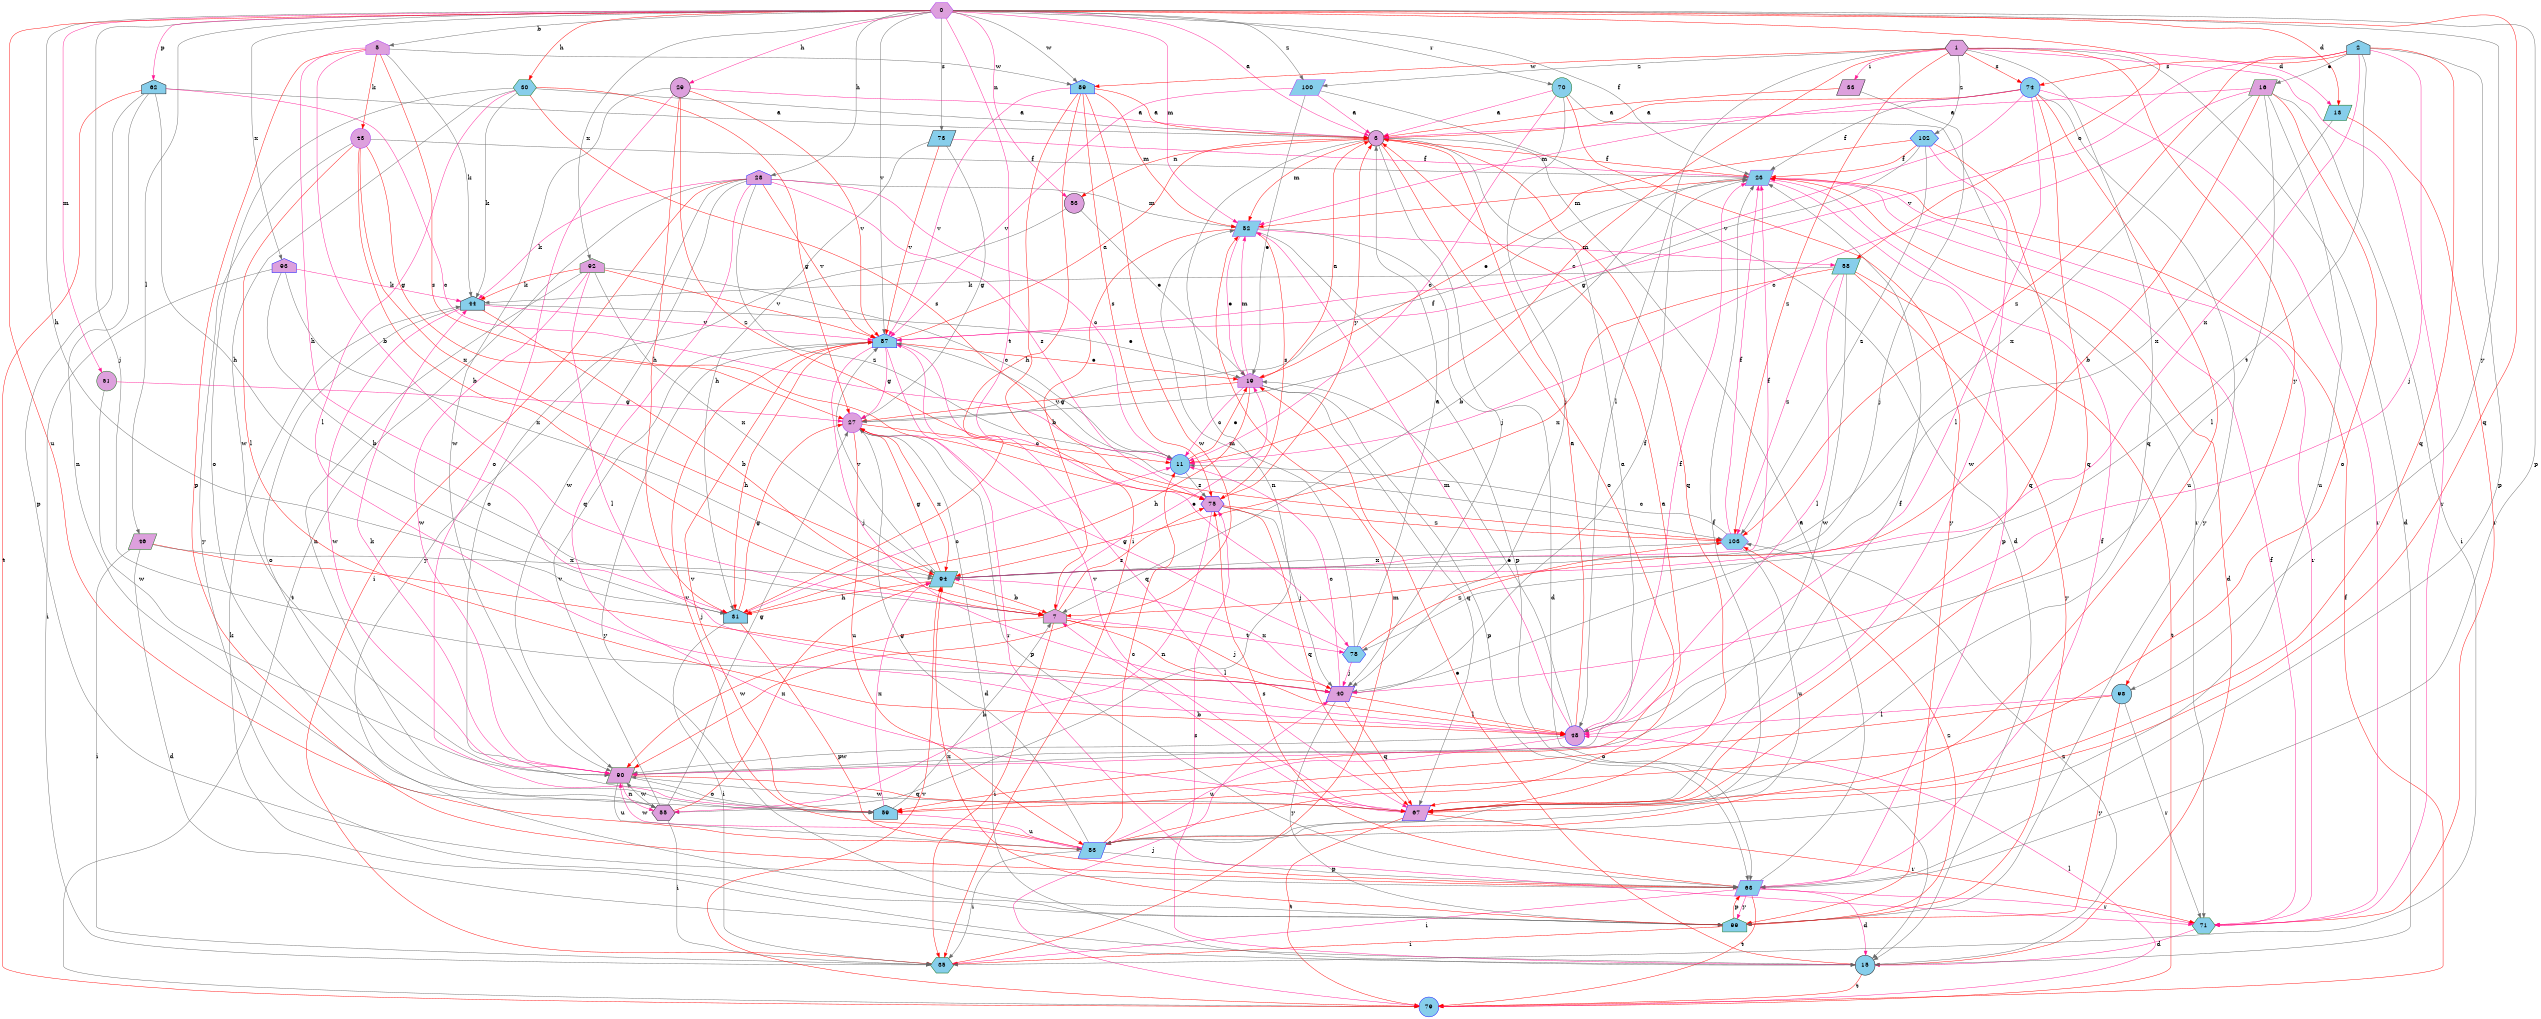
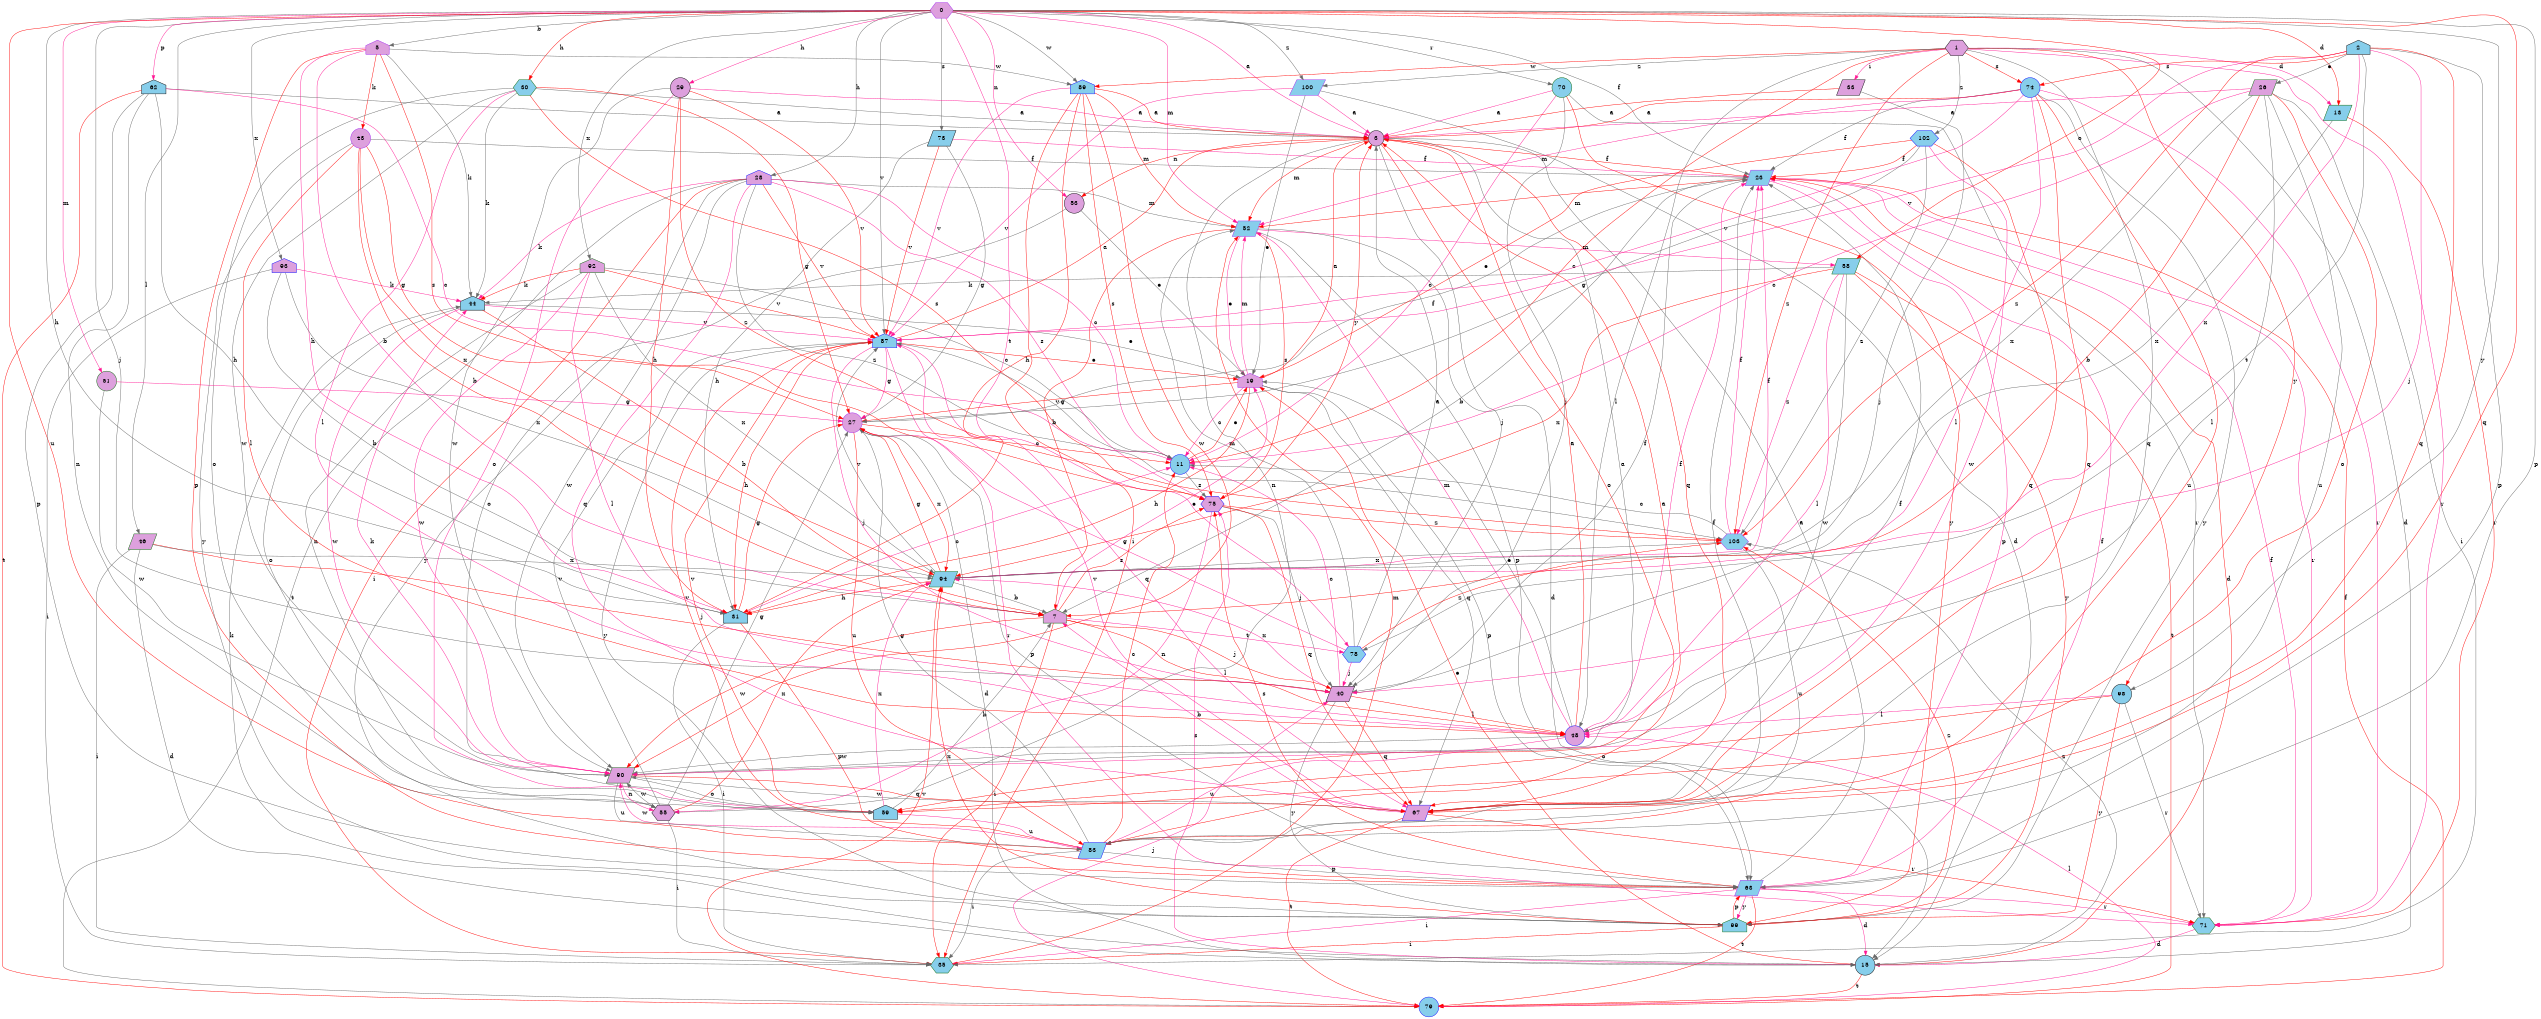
(2263, 88) -> (2263, 88)
(998, 596) -> (998, 596)
(1340, 694) -> (1340, 694)
